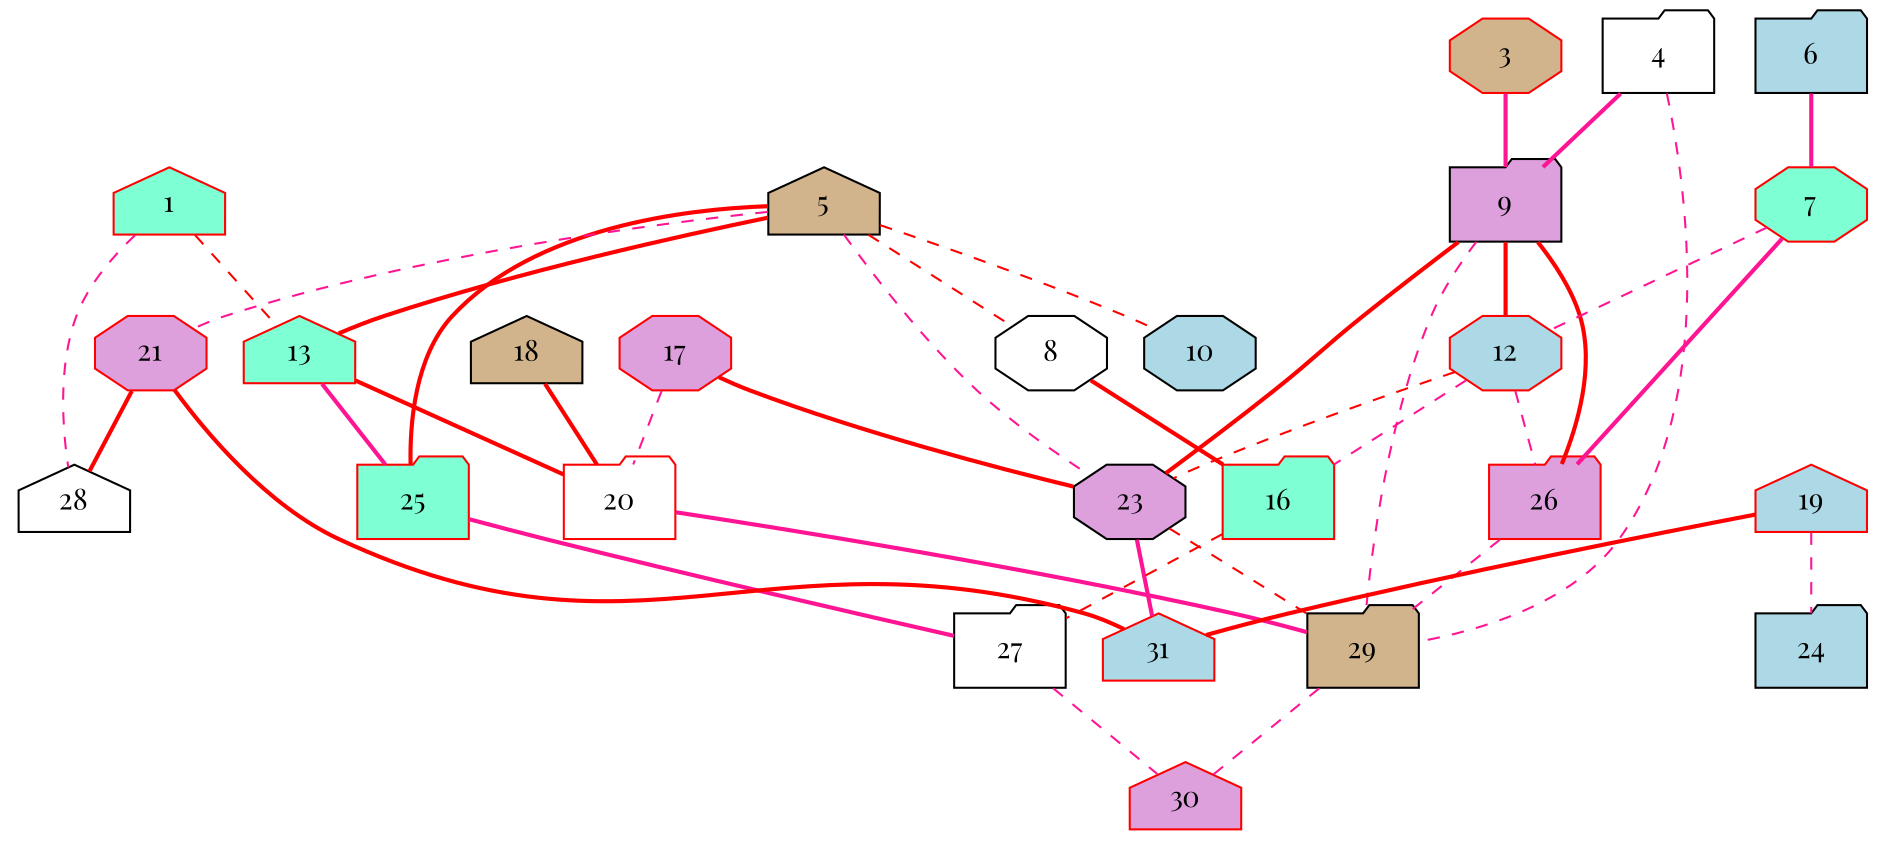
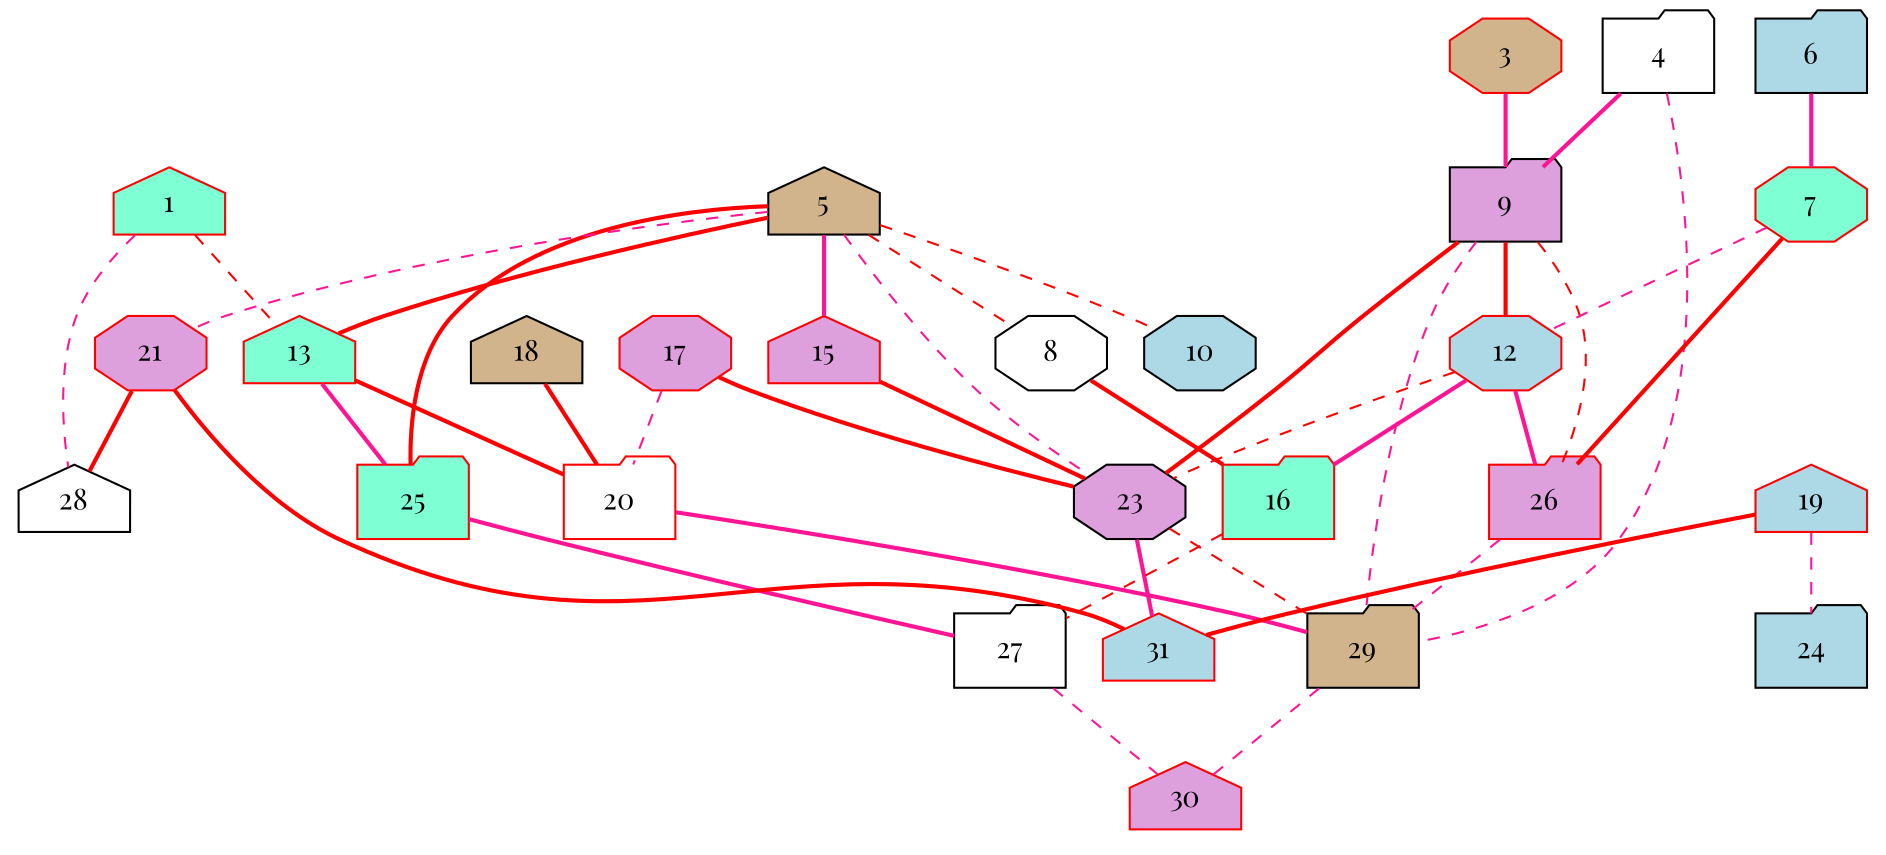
(1585, 349) -> (1585, 349)
none -> (824, 353)
(1669, 363) -> (1669, 363)
(1413, 414) -> (1413, 414)
(1525, 428) -> (1525, 428)
